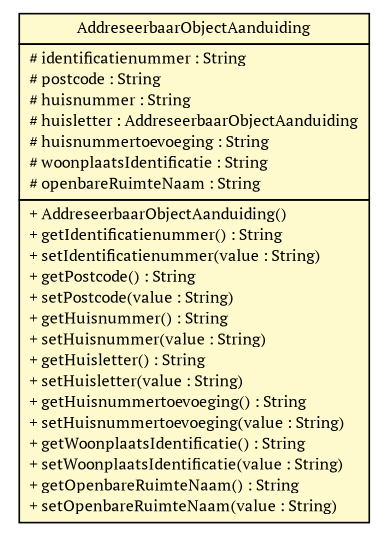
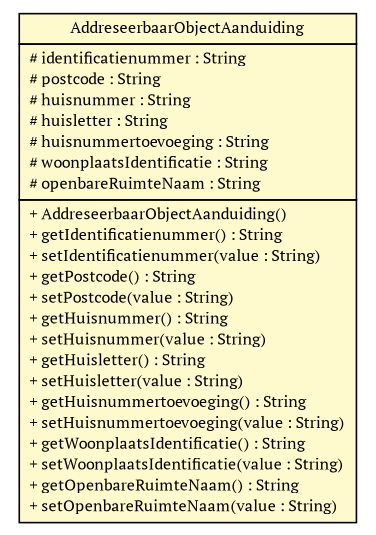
(194, 121) -> (99, 121)
